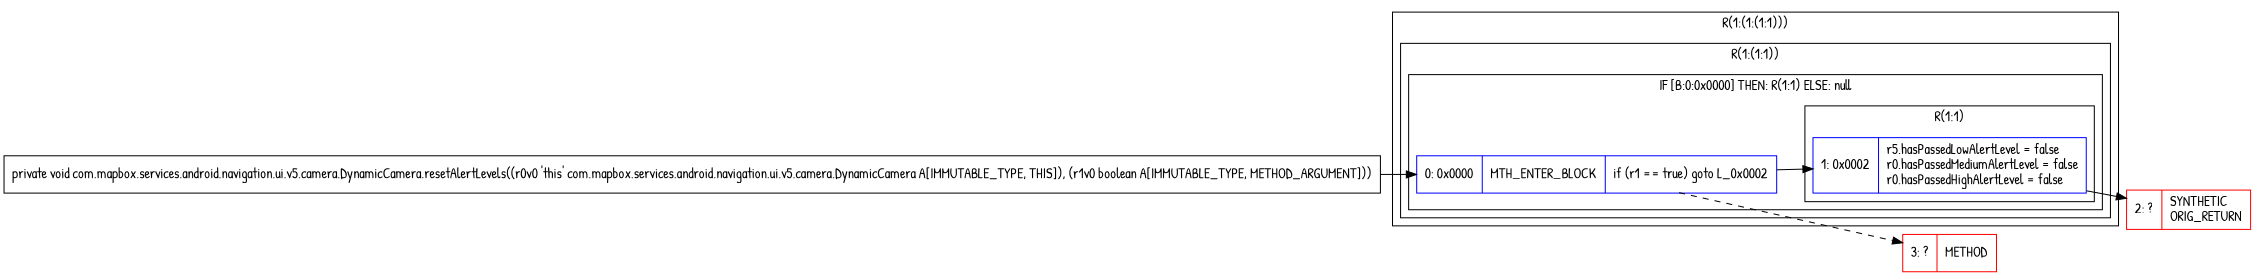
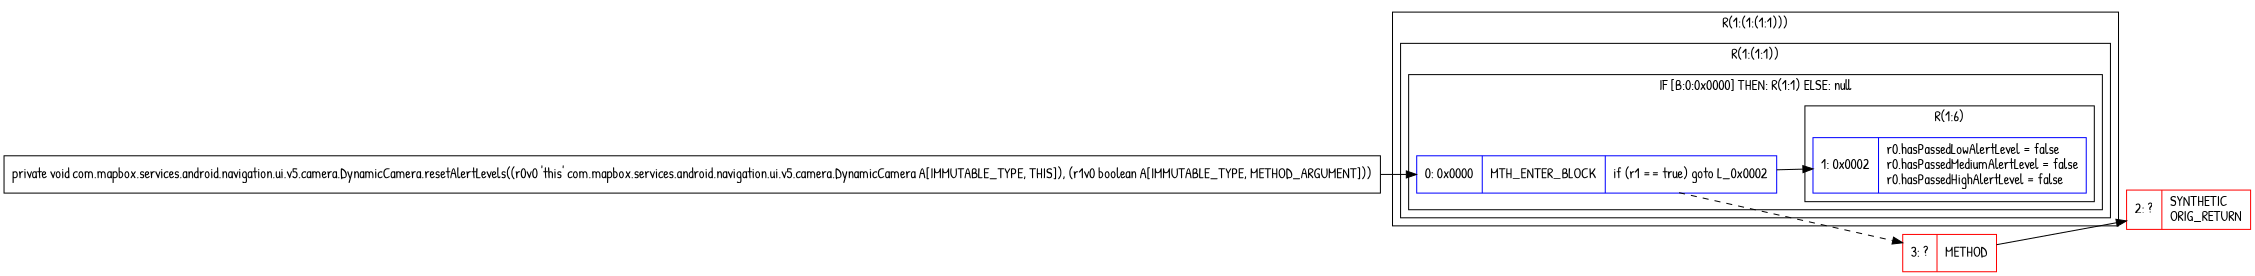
(1950, 117) -> (1950, 117)
(1973, 150) -> (1973, 150)
(2101, 194) -> (2056, 234)
